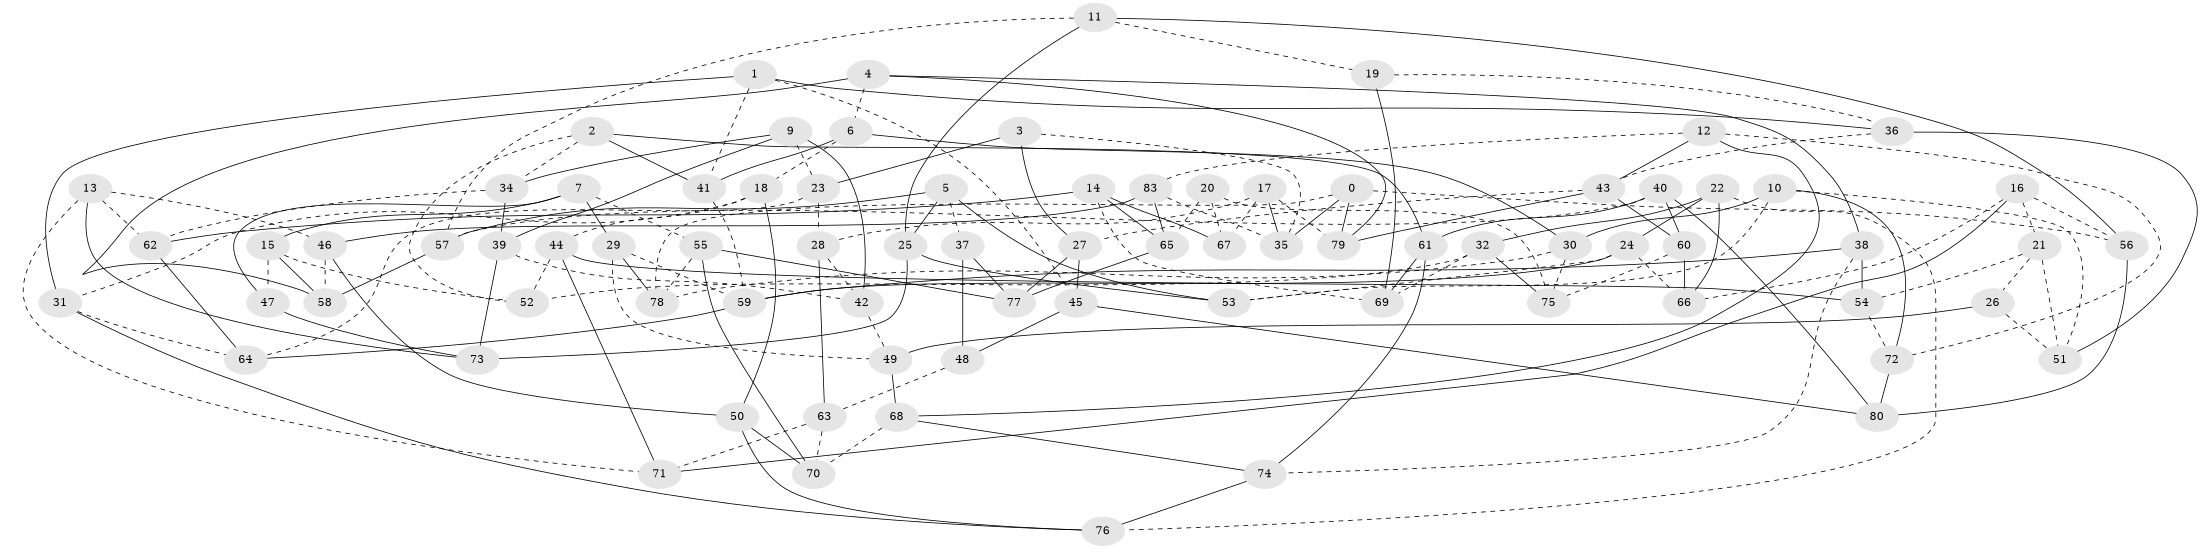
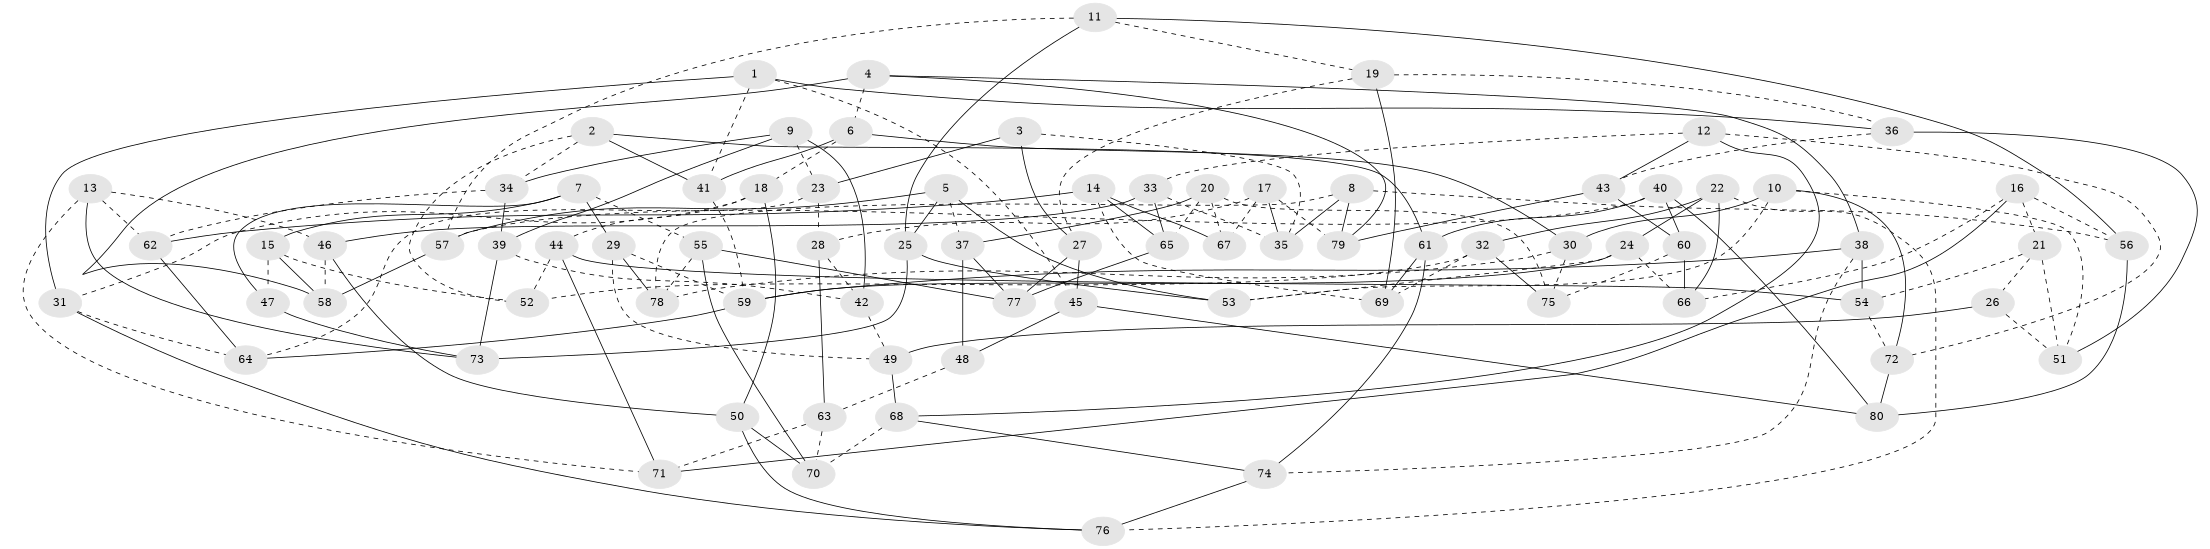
(1151, 189) -> (1151, 189)
(1352, 189) -> (1352, 189)
(1364, 205) -> (1173, 120)
none -> (1052, 230)
